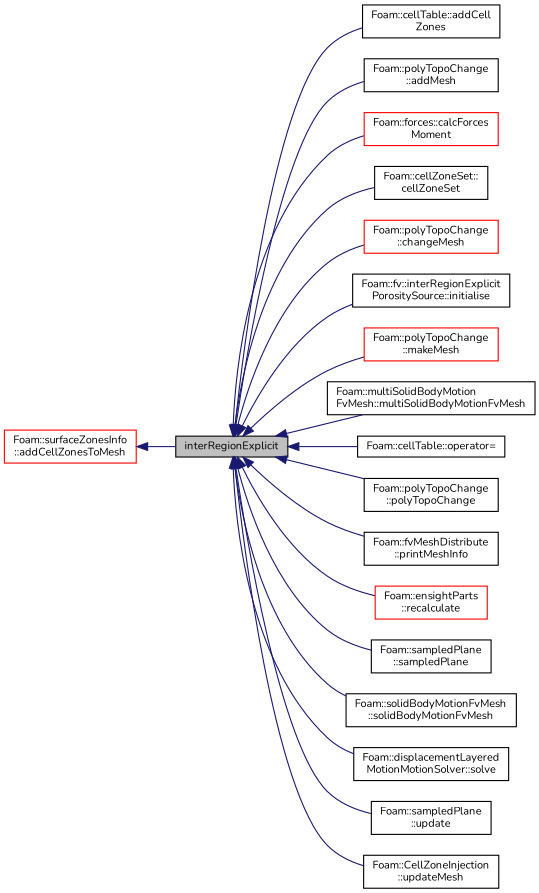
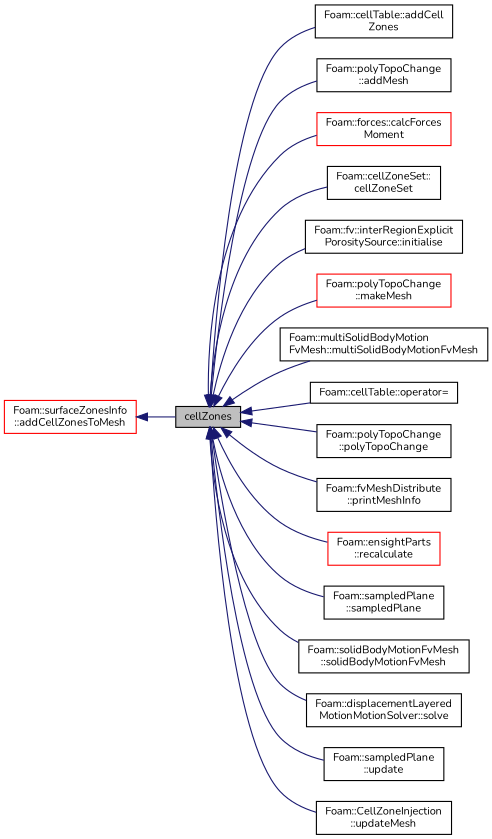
(431, 237) -> none
(232, 447) -> (208, 417)
